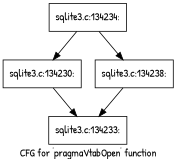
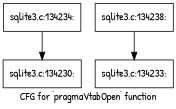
(109, 43) -> none
(63, 99) -> none
